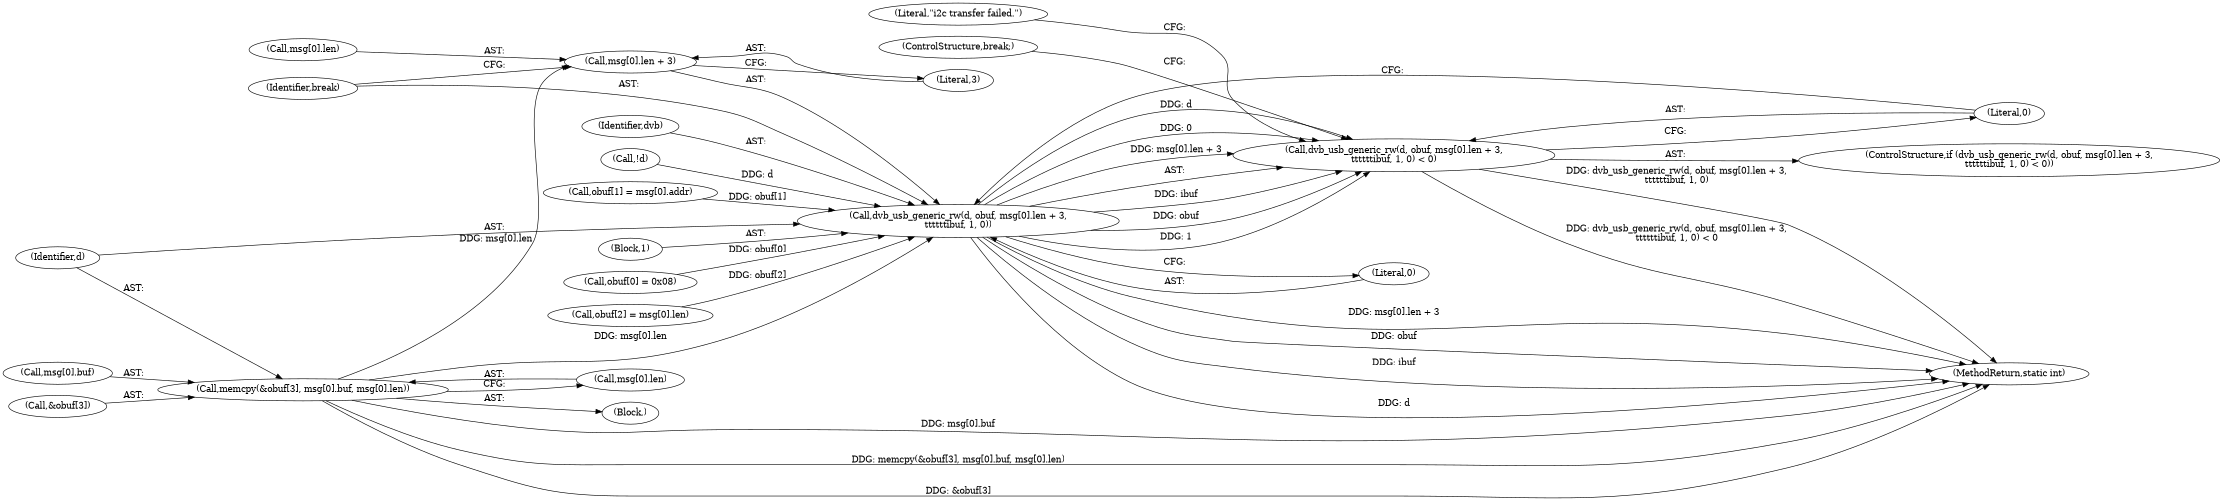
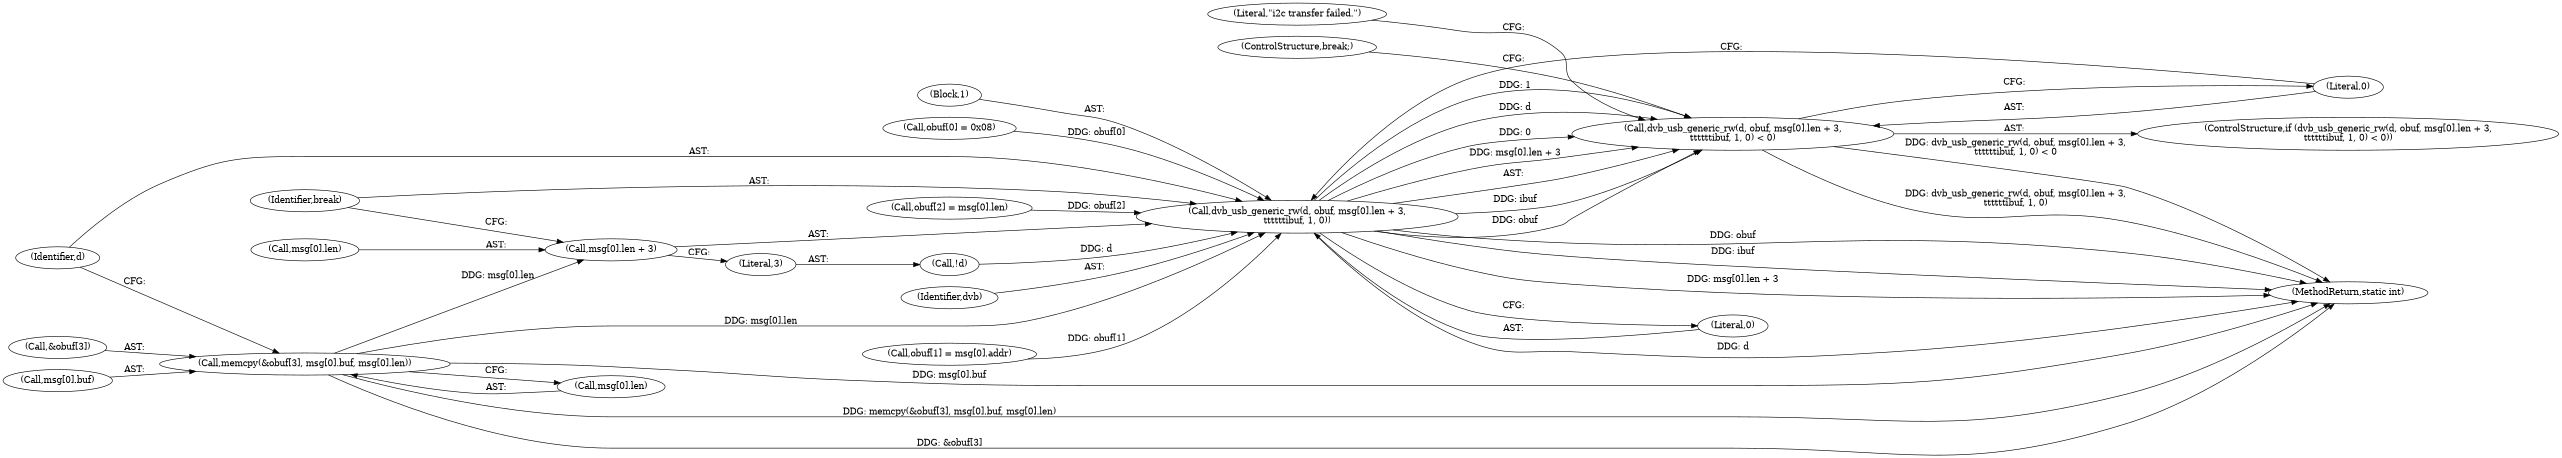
(810, 68) -> (855, 265)
(135, 289) -> (136, 282)
(630, 413) -> none
